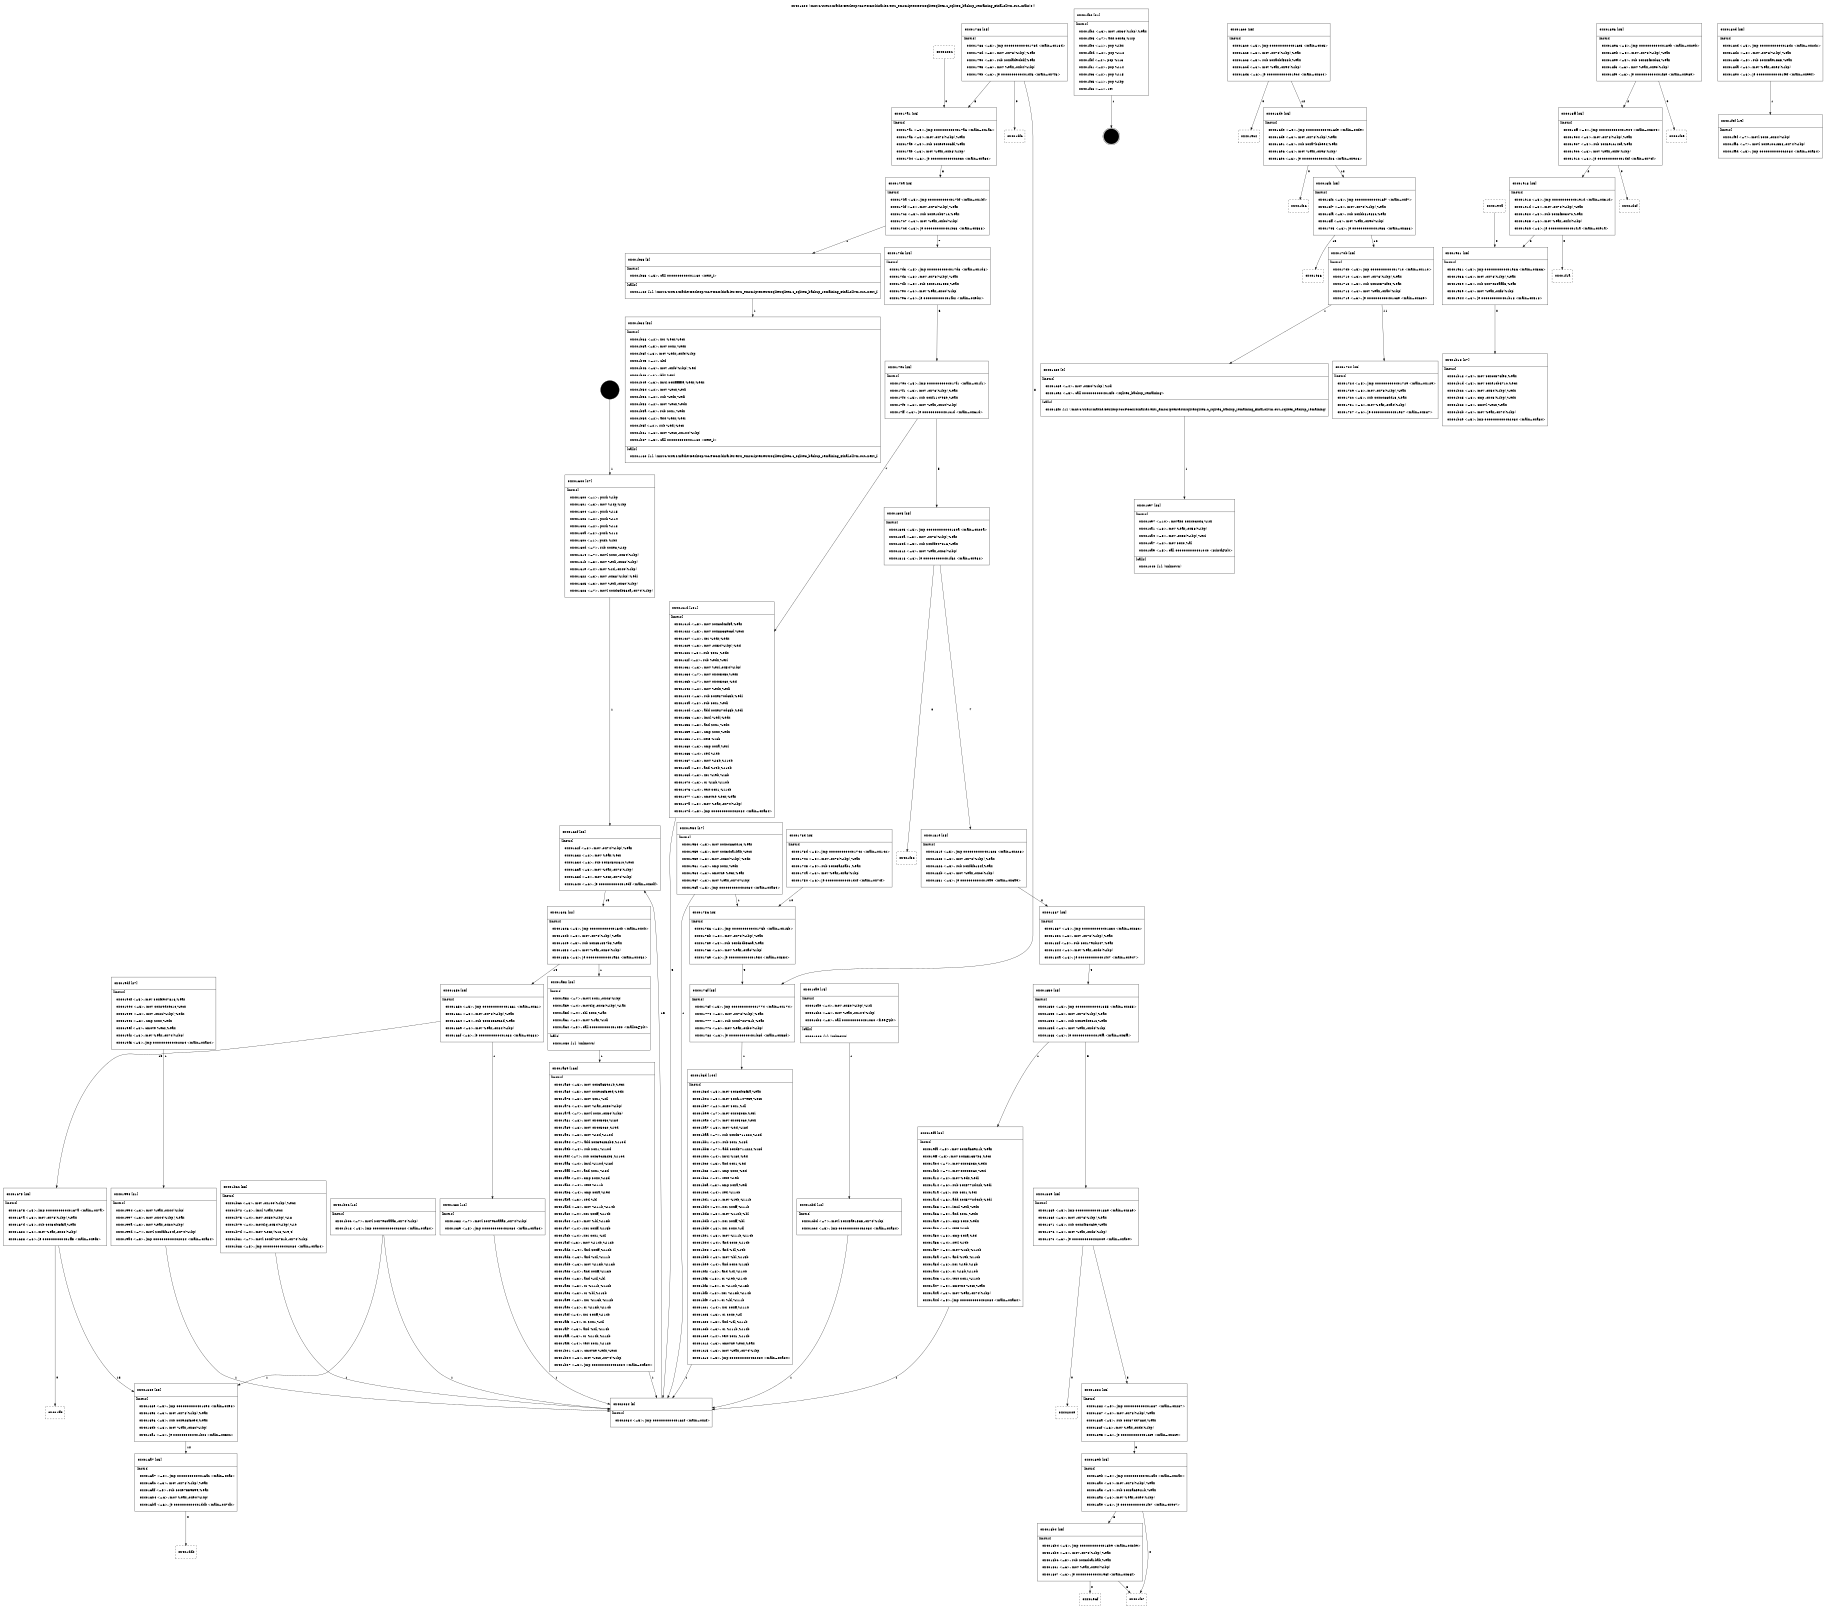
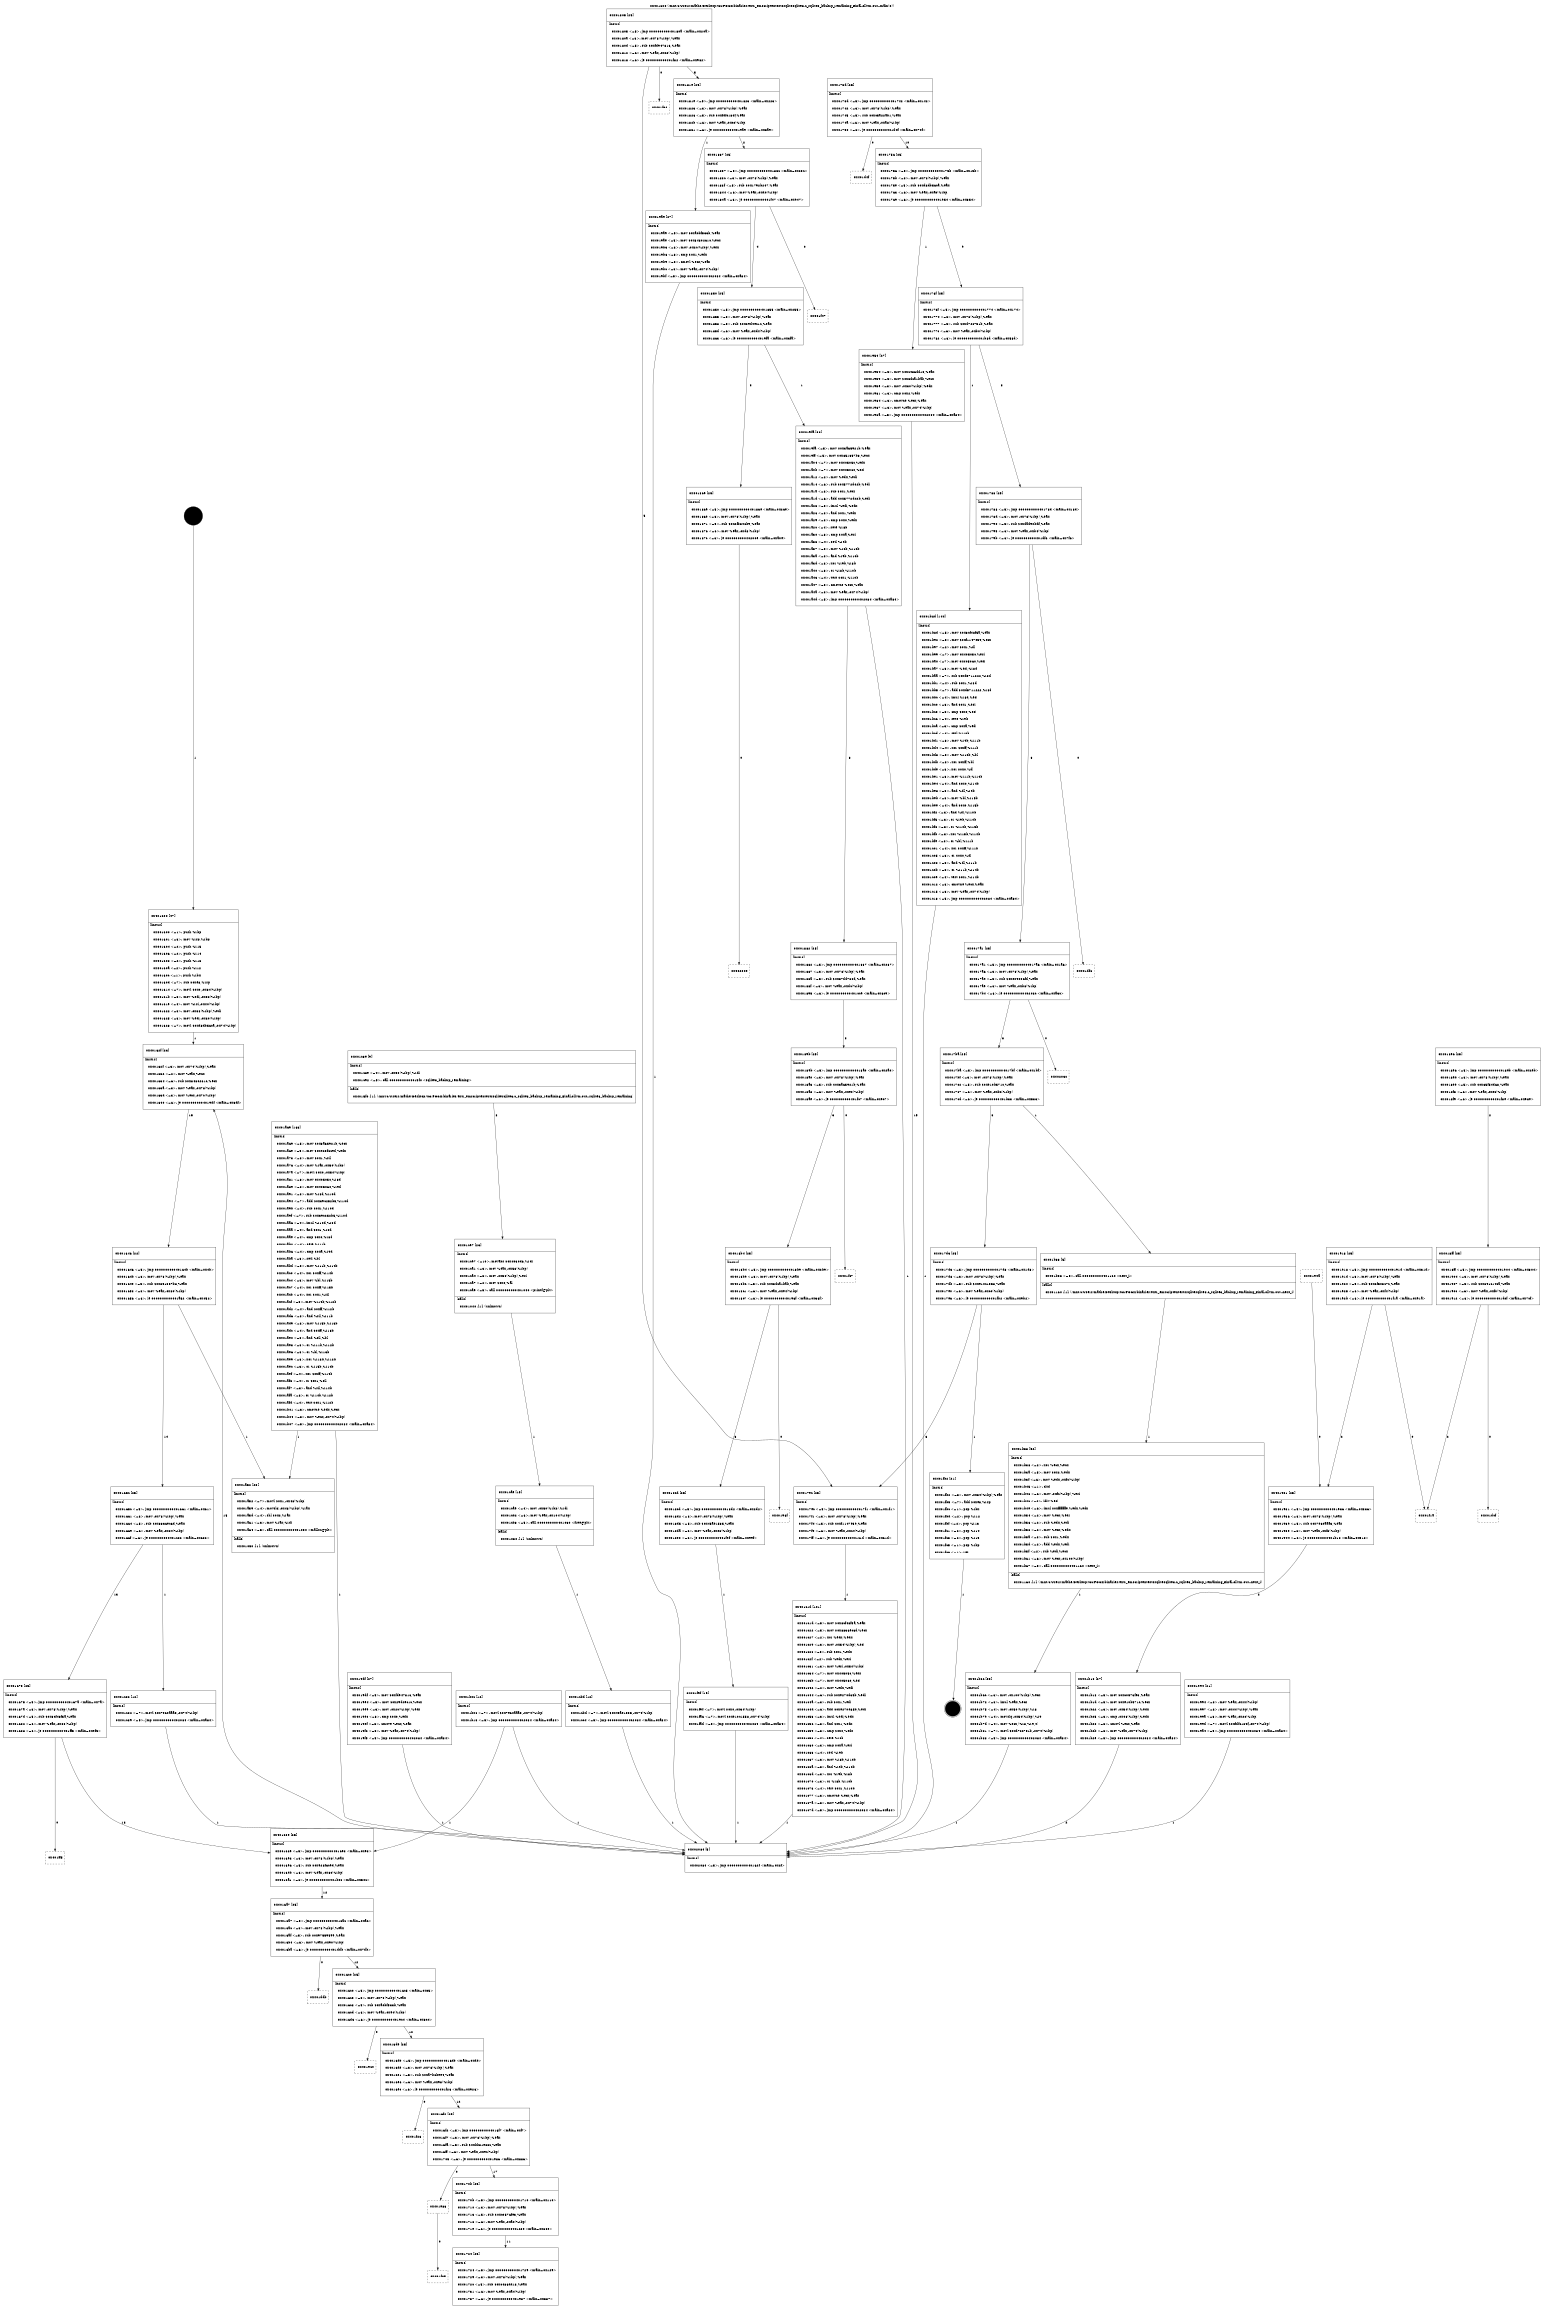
(944, 82) -> (1042, 1034)
(1666, 104) -> (438, 2240)
(1587, 170) -> (1454, 1406)
none -> (861, 177)
(939, 241) -> (992, 1115)
(1334, 241) -> (456, 2172)
(1375, 241) -> (495, 2172)
none -> (698, 247)
none -> (818, 316)
(1281, 334) -> none
(937, 462) -> (642, 826)
(886, 469) -> (847, 1595)
(1186, 469) -> (496, 1115)
(1033, 640) -> (999, 415)
(970, 710) -> (695, 73)
(736, 899) -> (917, 276)
(672, 970) -> (787, 1823)
(683, 1013) -> (915, 1115)
(600, 1055) -> (294, 1454)
(164, 1117) -> (466, 1833)
(1110, 1314) -> (846, 773)
none -> (976, 1388)
none -> (525, 1398)
(1124, 1586) -> (745, 1395)
none -> (1057, 1629)
none -> (736, 1786)
none -> (976, 1844)
none -> (352, 1961)
